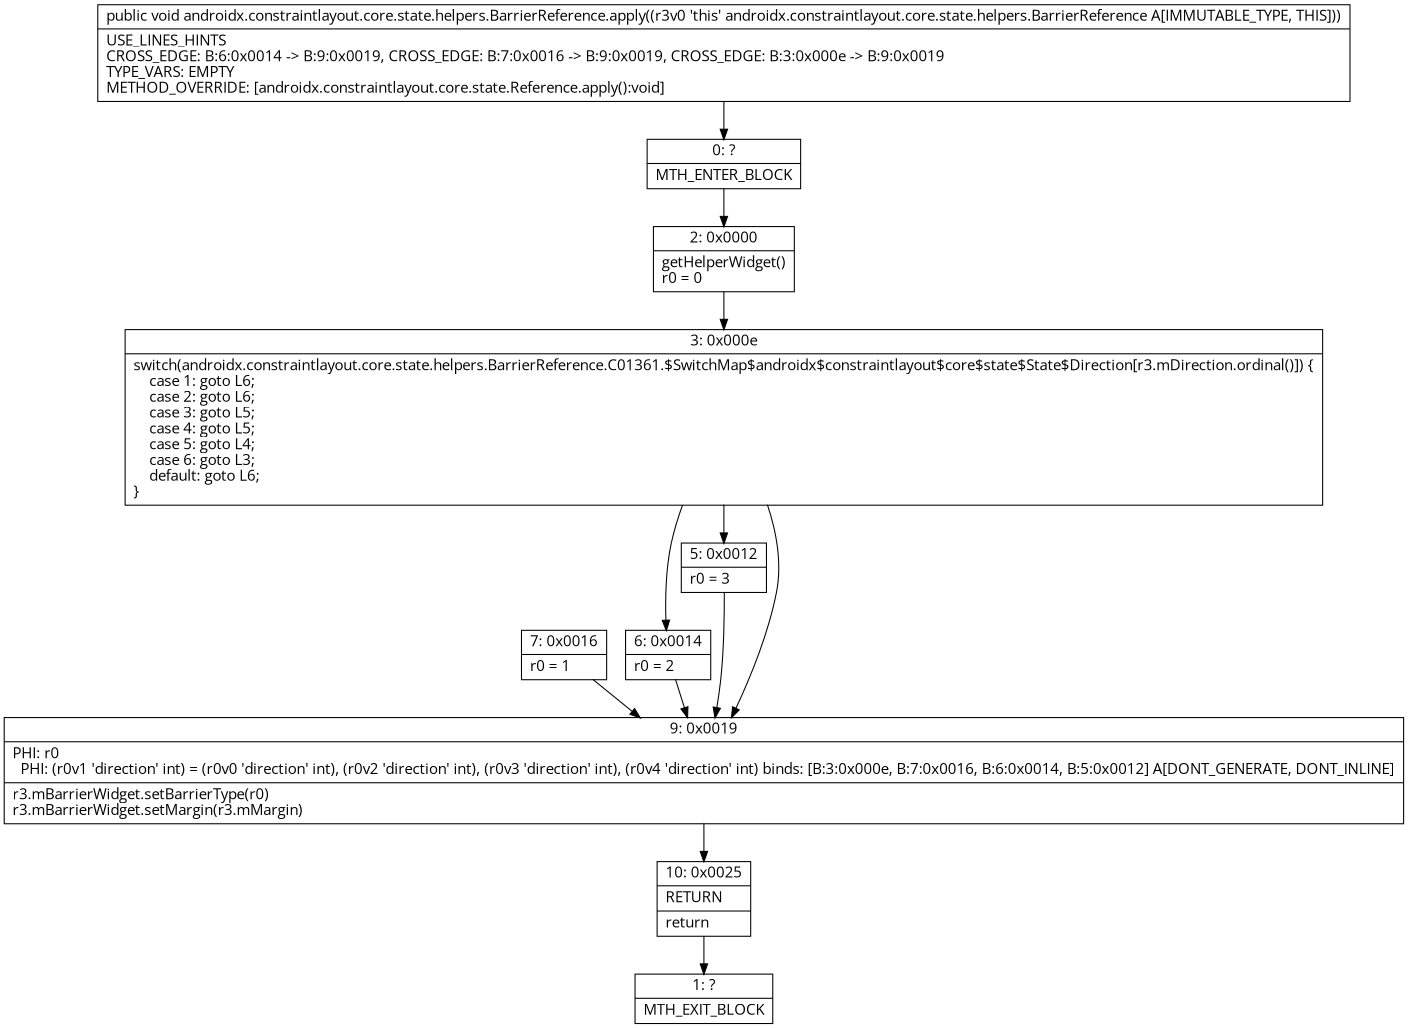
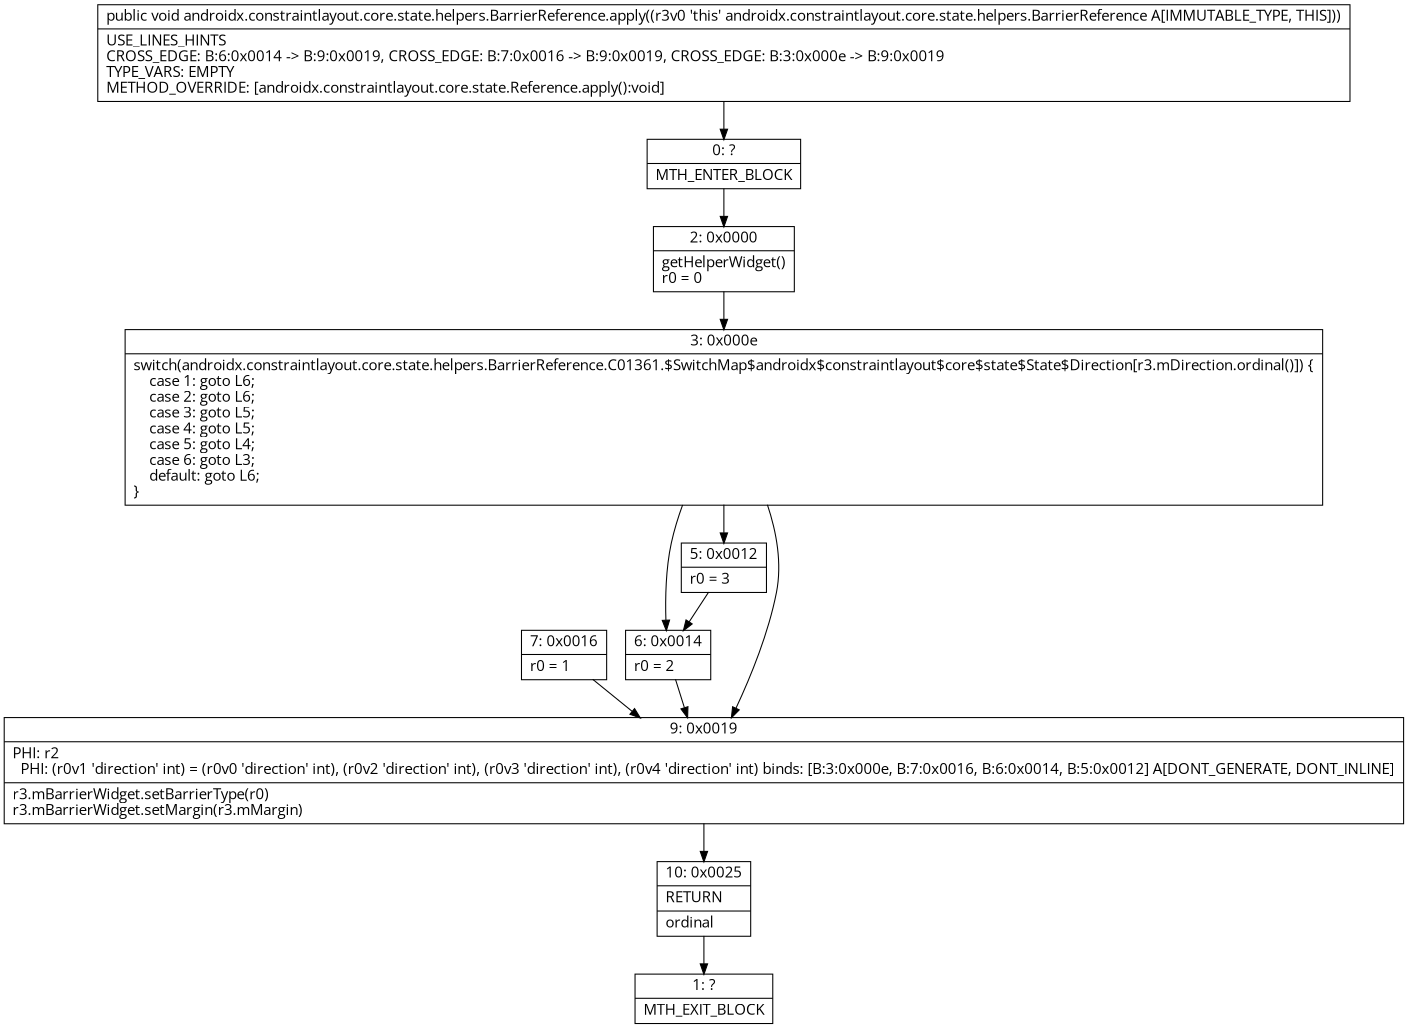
(723, 650) -> (699, 607)
(38, 754) -> (38, 754)
(688, 923) -> (690, 923)
